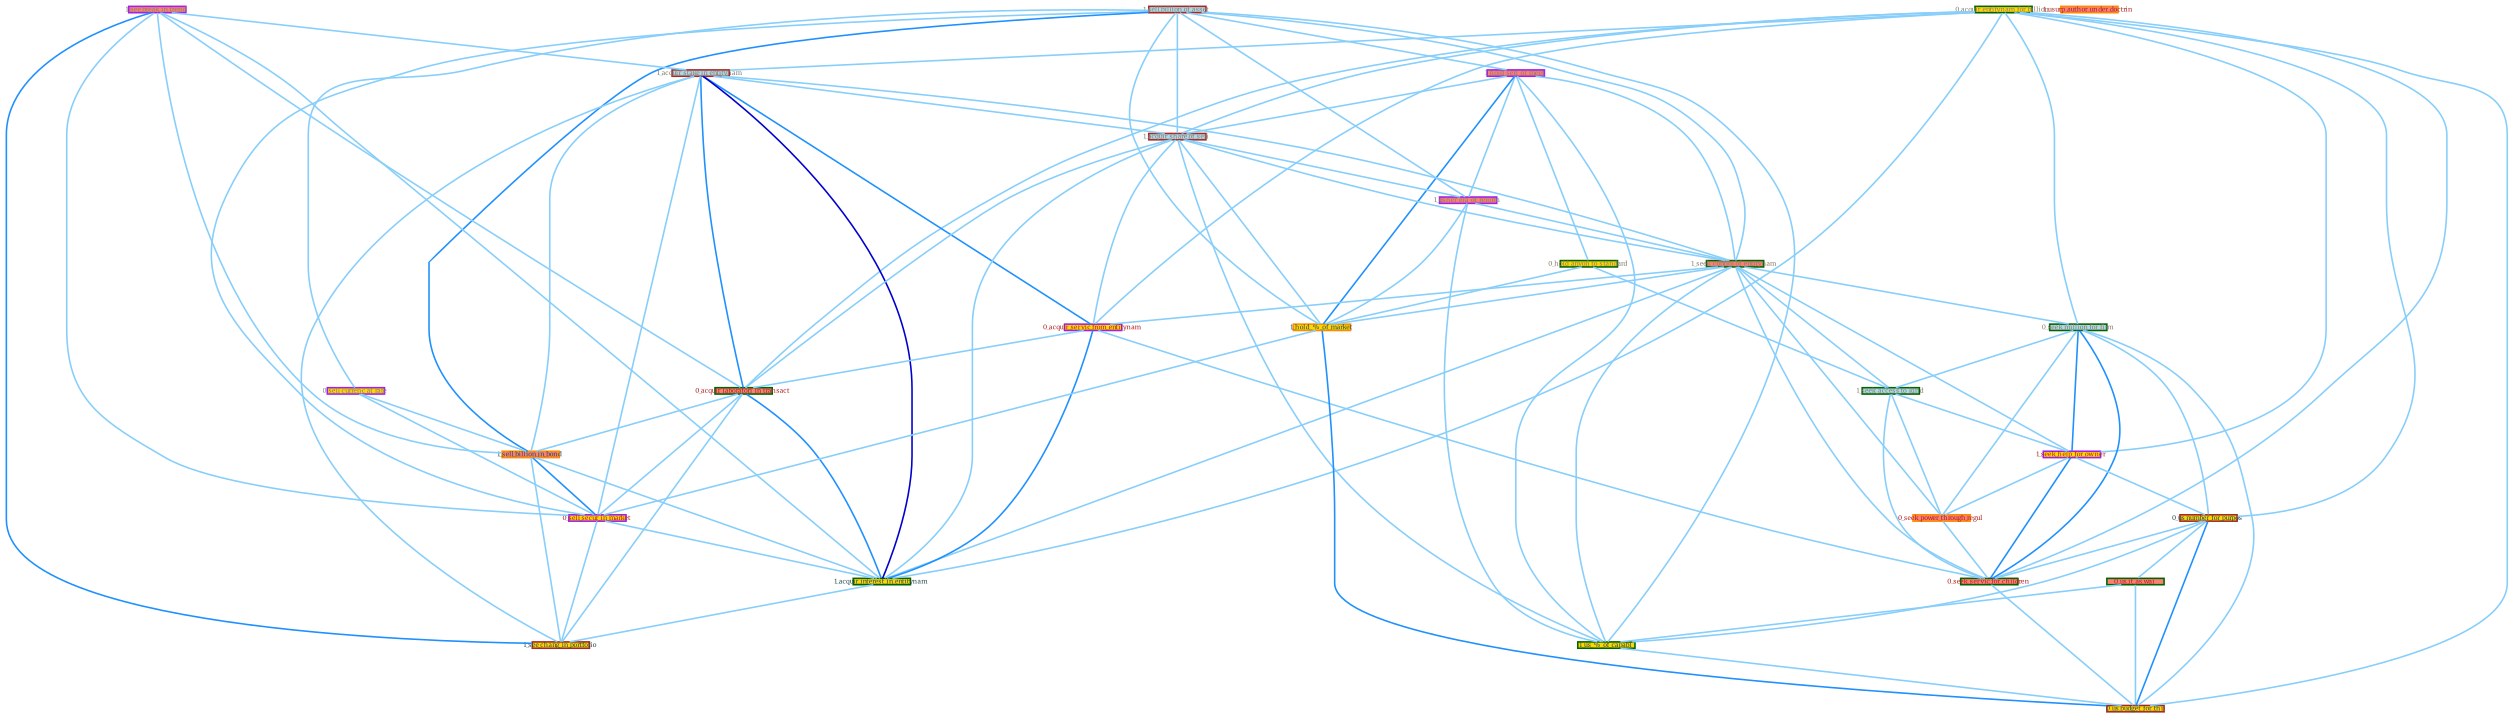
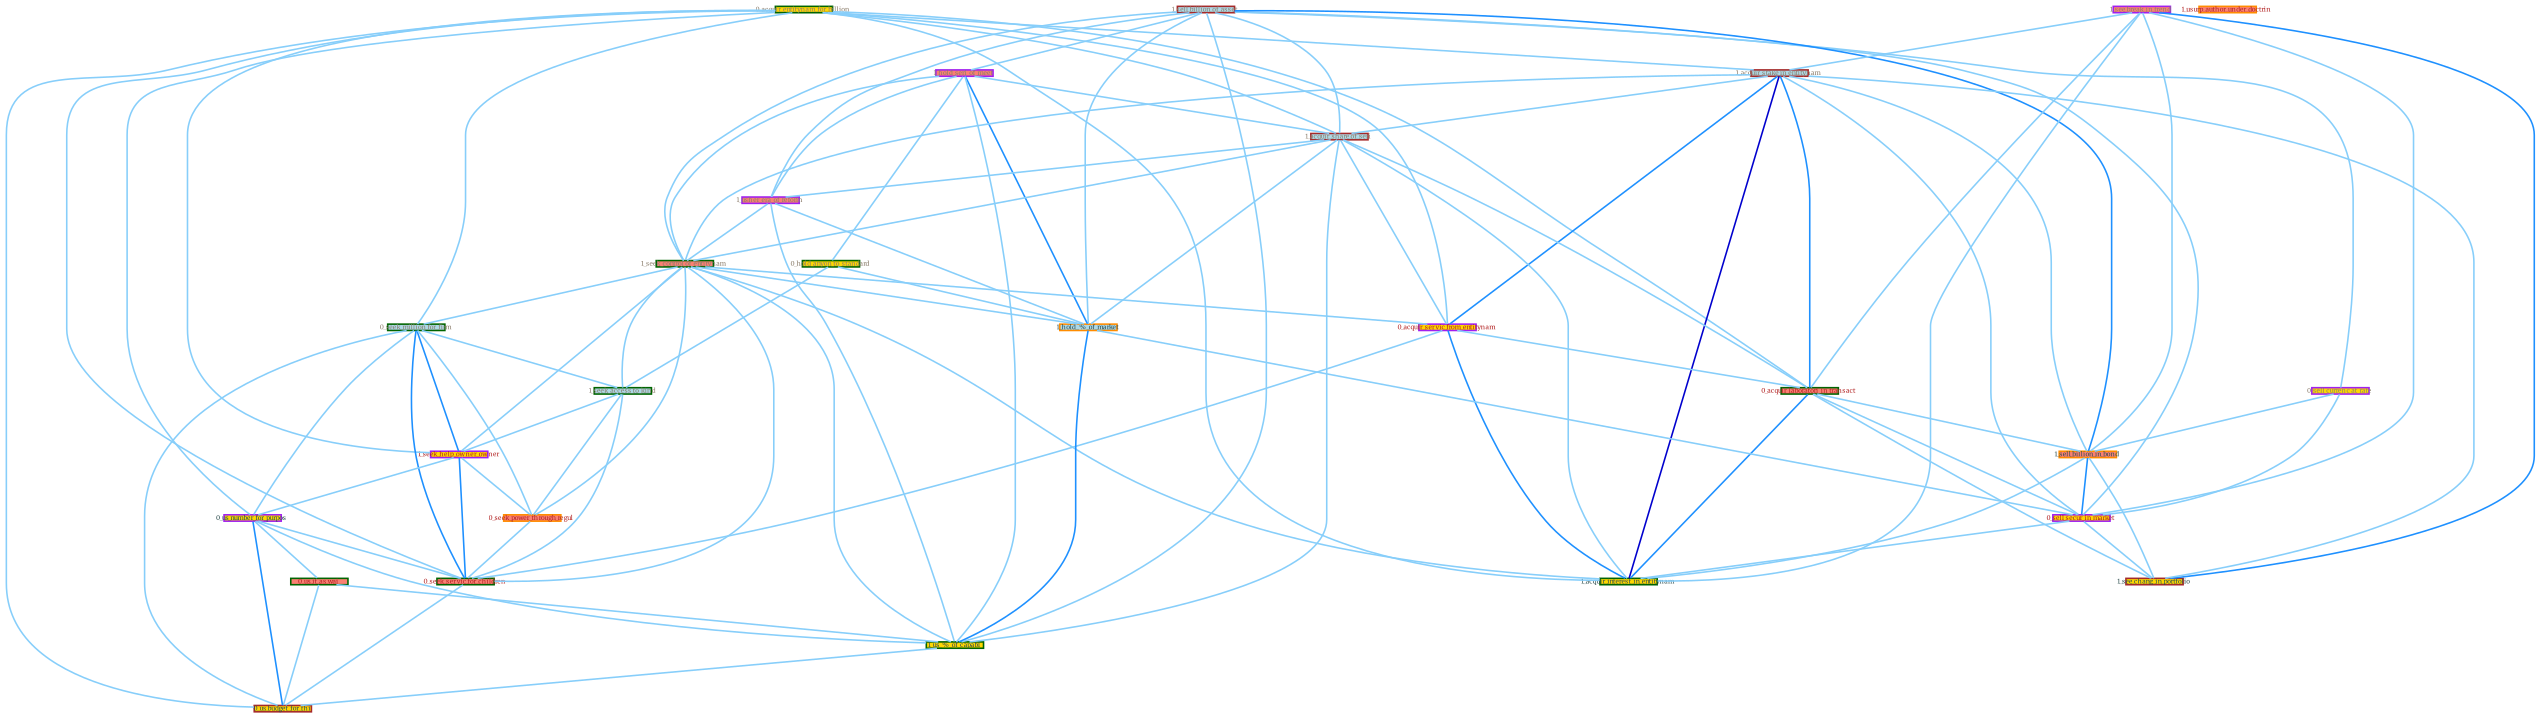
(1322, 327) -> (1088, 327)
(2072, 454) -> (459, 454)
(2209, 518) -> (253, 518)
(721, 613) -> none
(1586, 661) -> (1076, 514)
